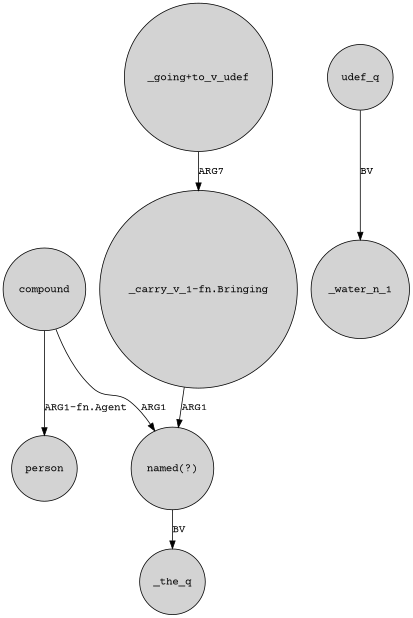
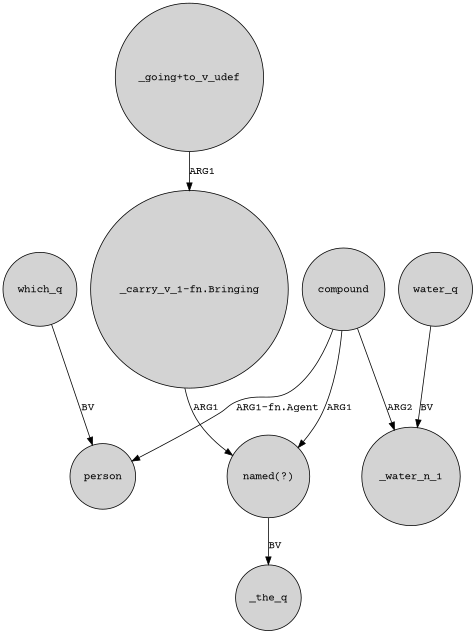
(360, 77) -> (436, 289)
(212, 171) -> (202, 171)
none -> (40, 289)
none -> (375, 375)
